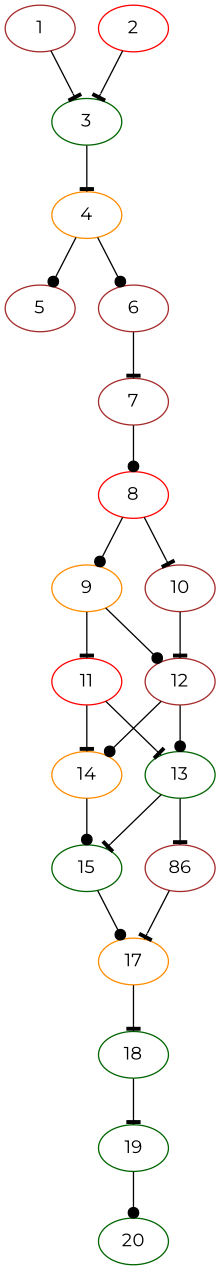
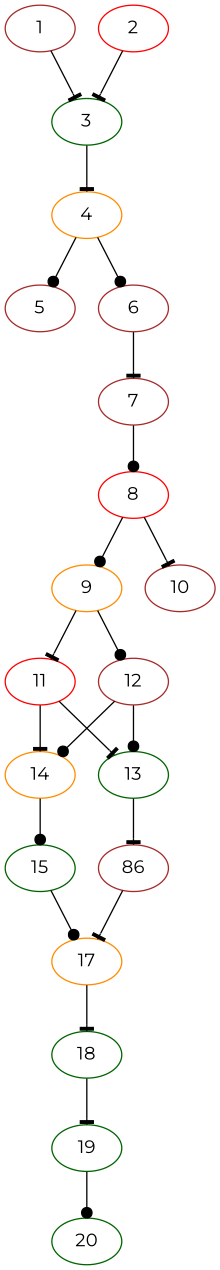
(180, 632) -> none
(136, 819) -> none
